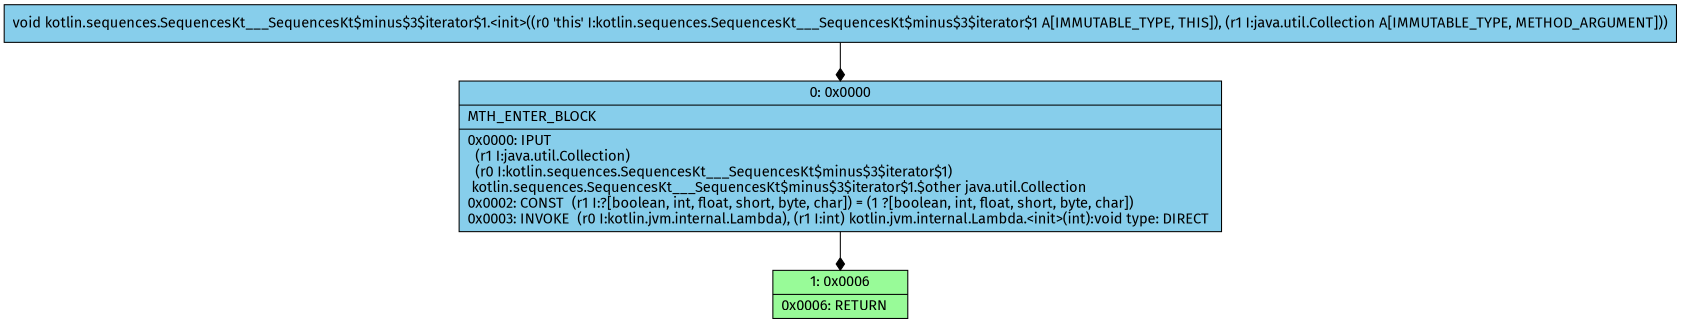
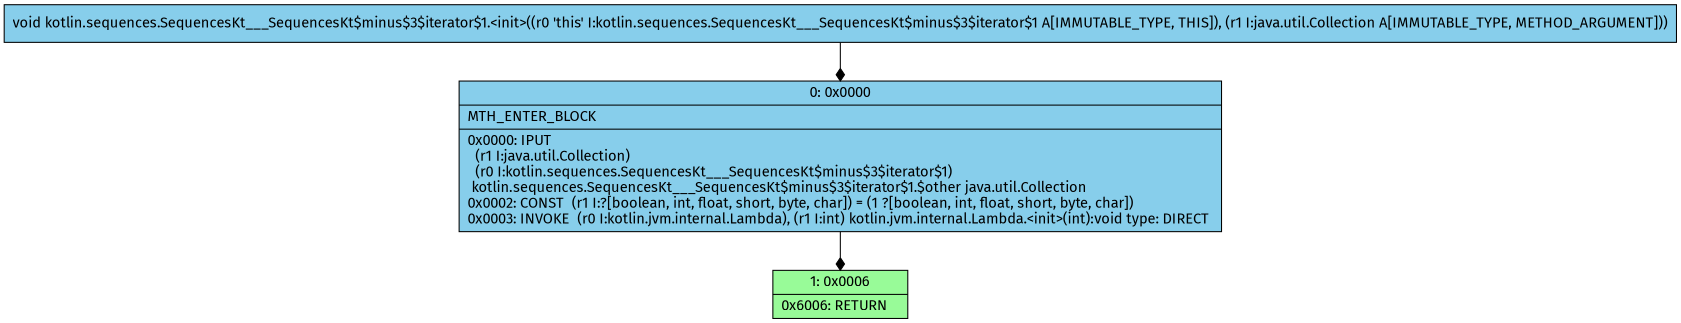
(840, 306) -> (840, 306)
